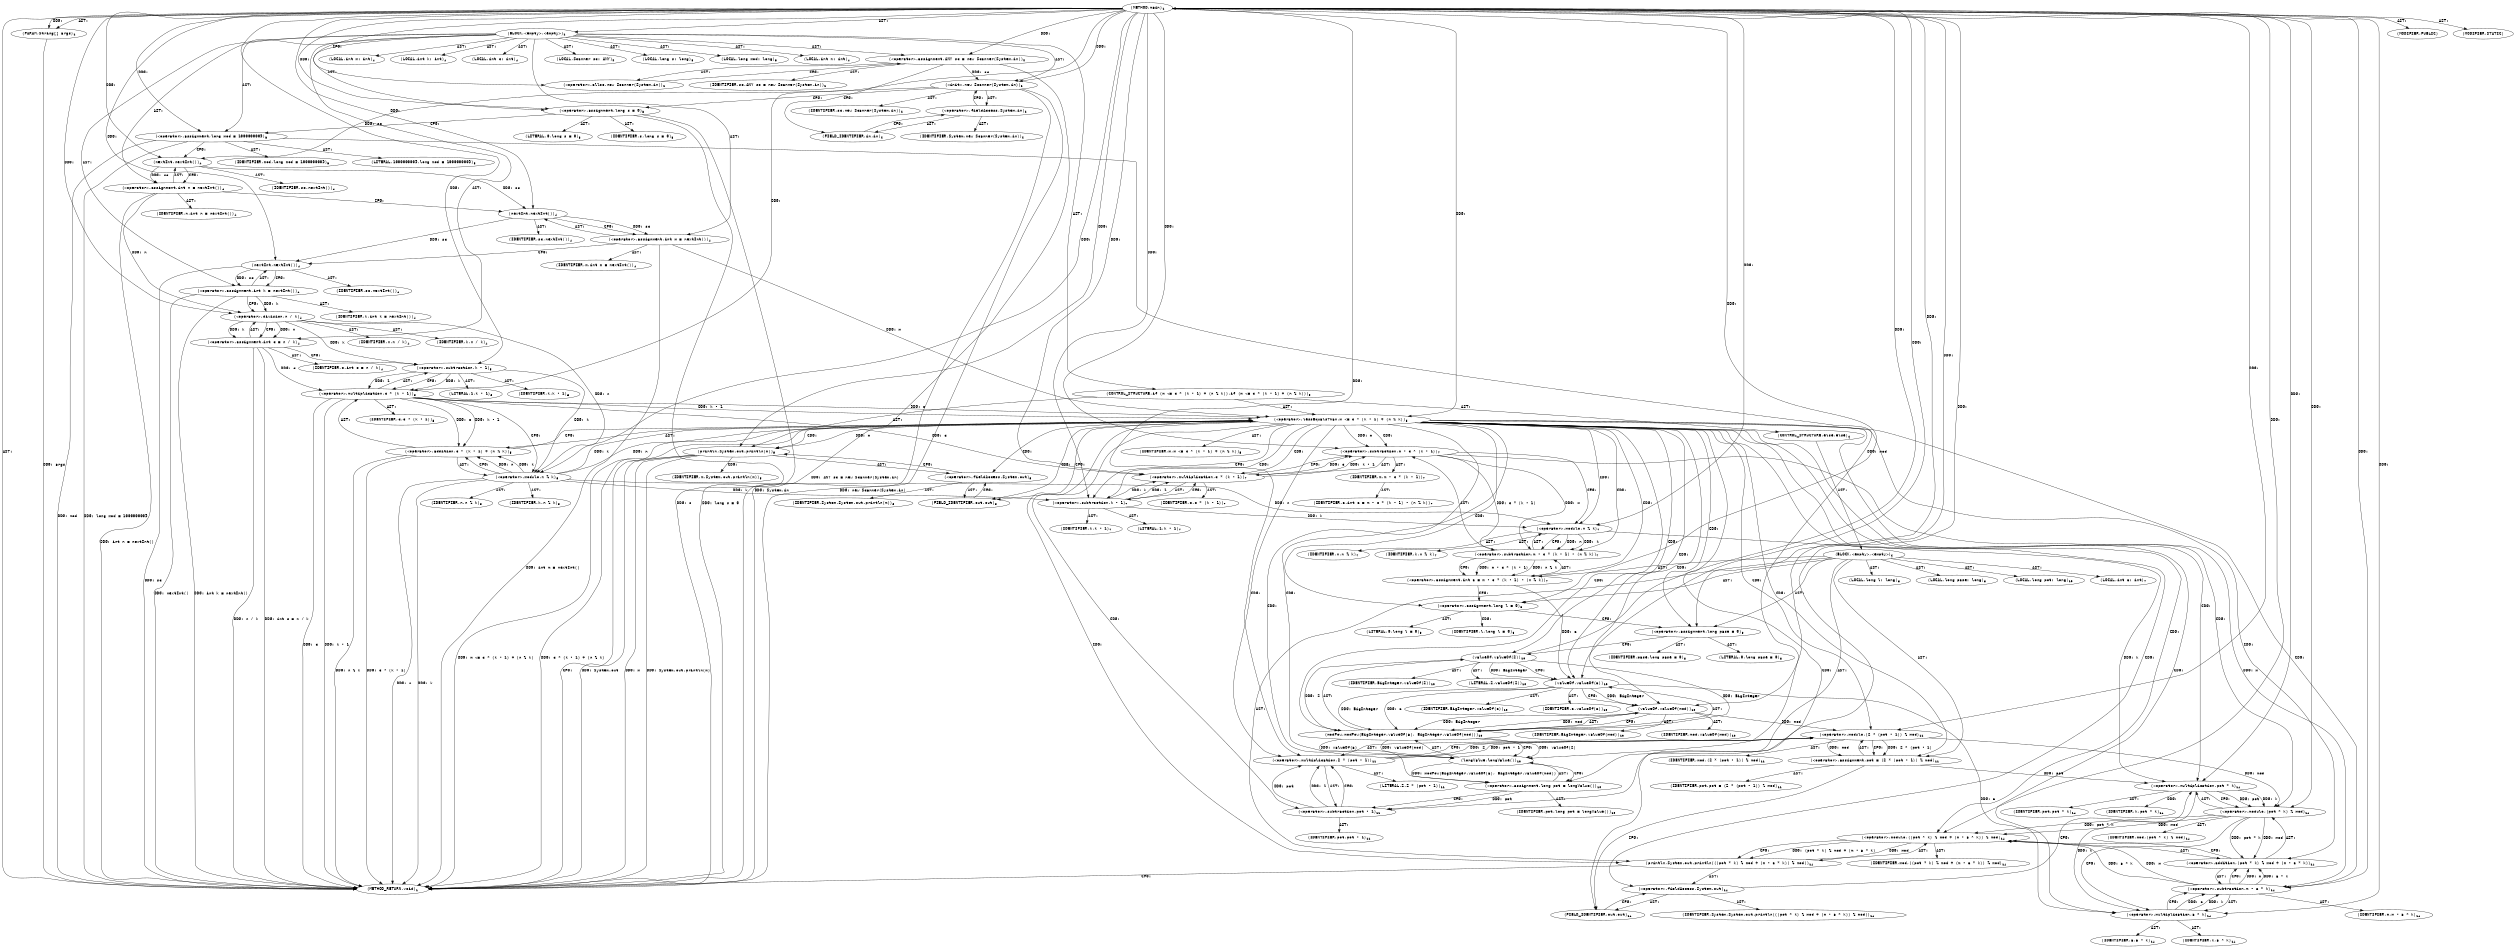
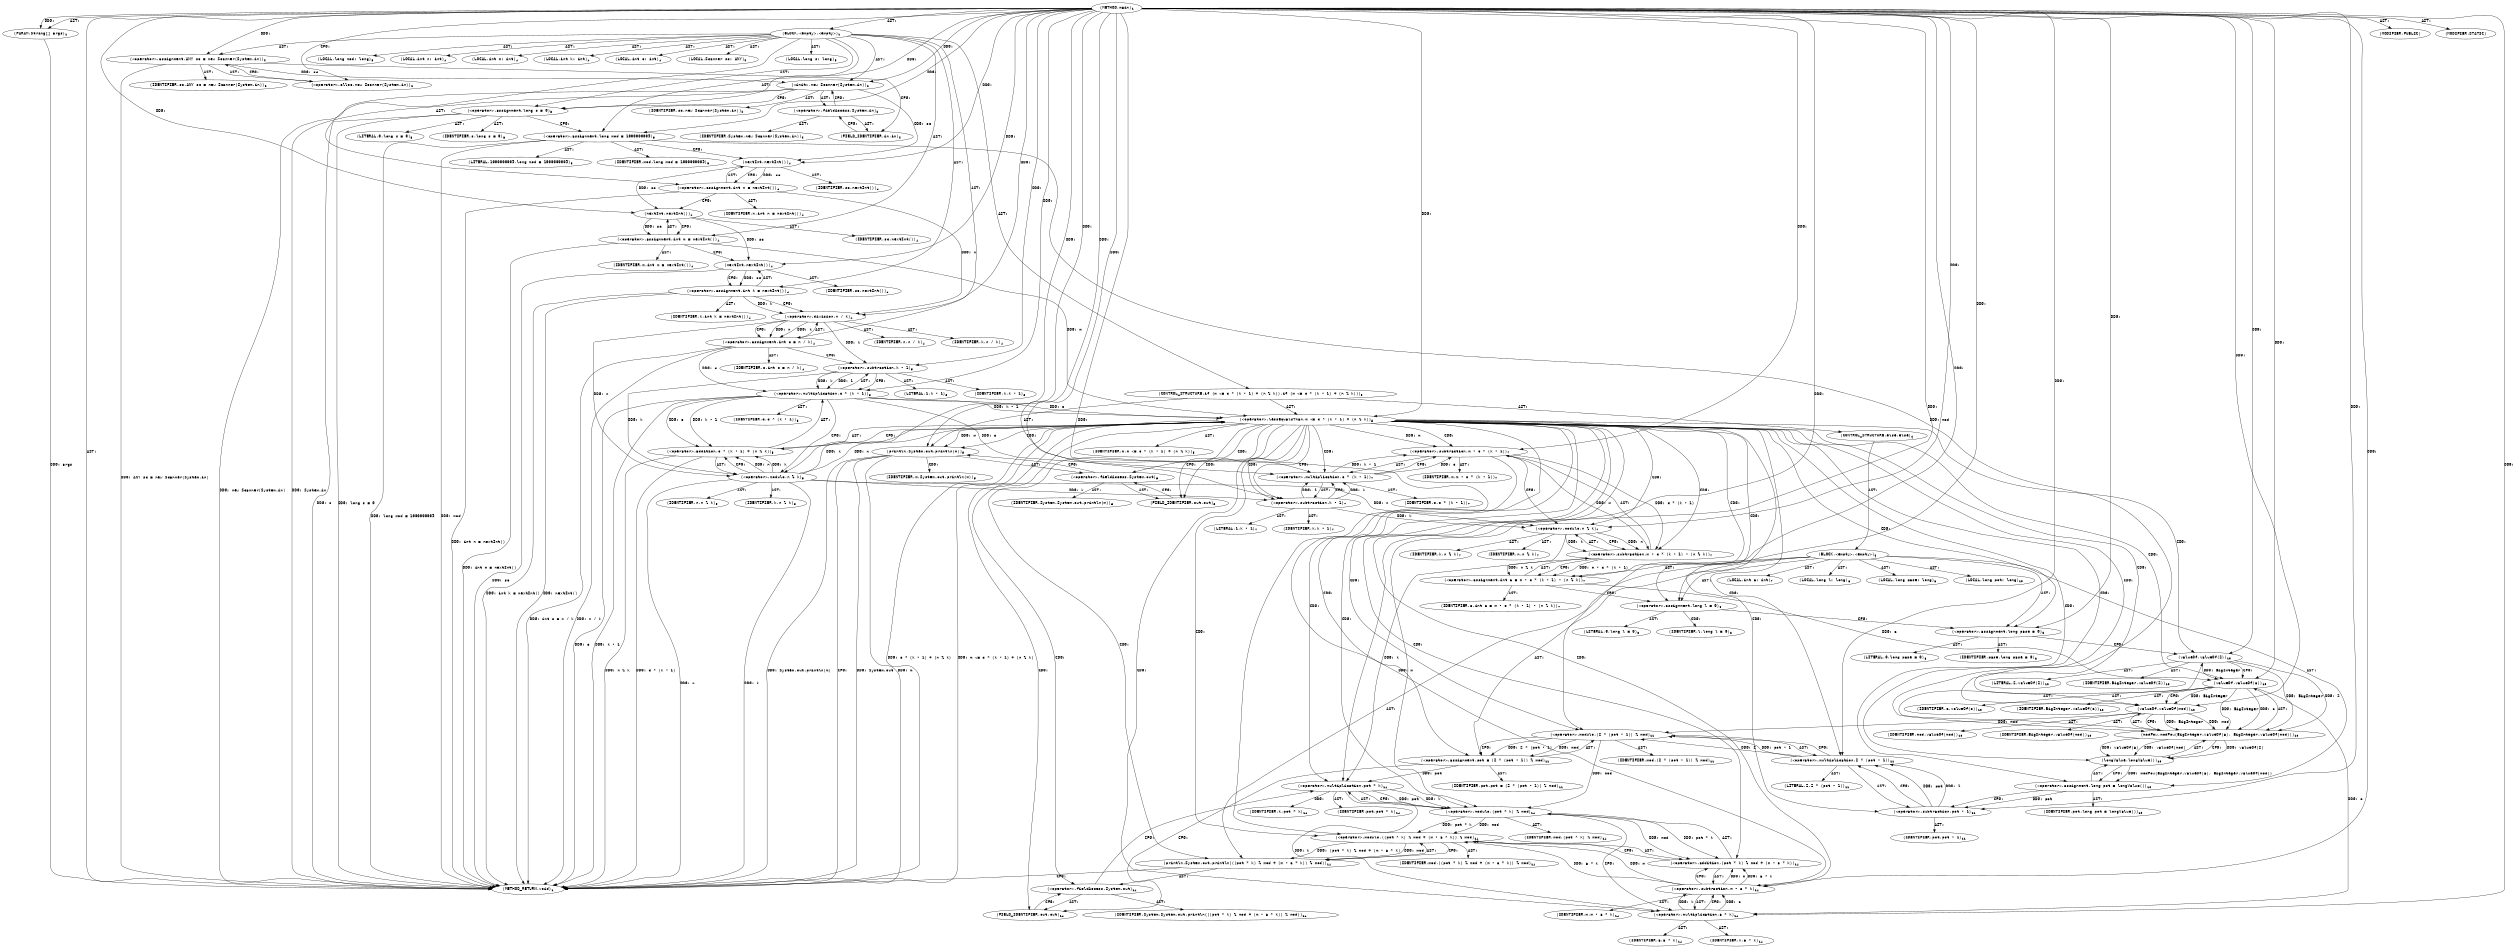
(1895, 109) -> (2252, 51)
(1305, 351) -> (1612, 364)
(1381, 489) -> (1508, 592)
